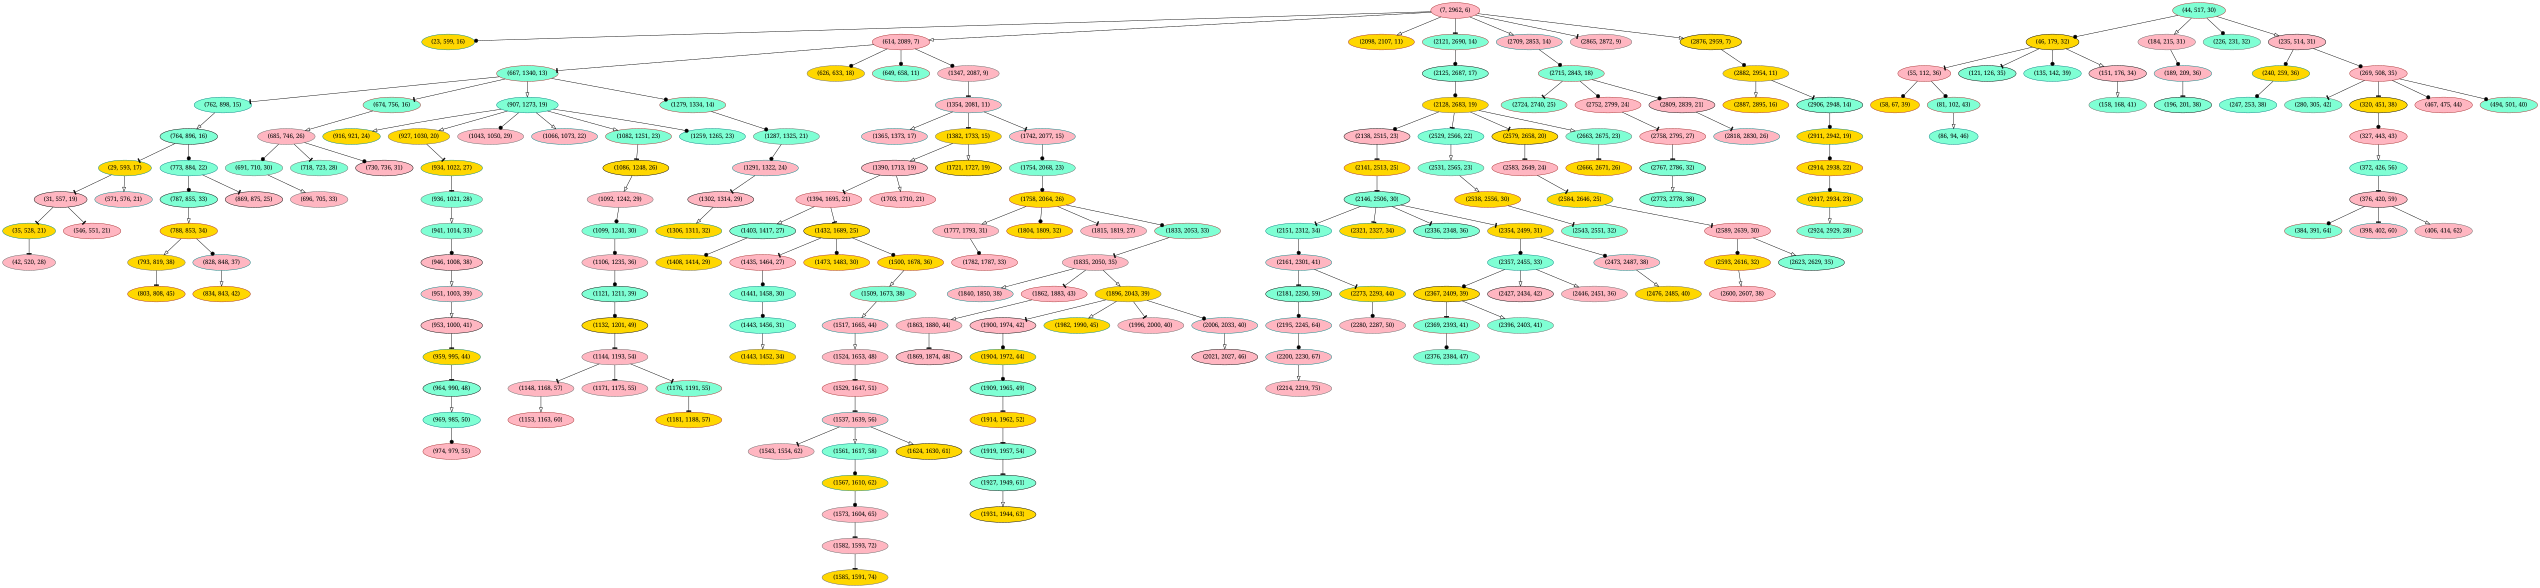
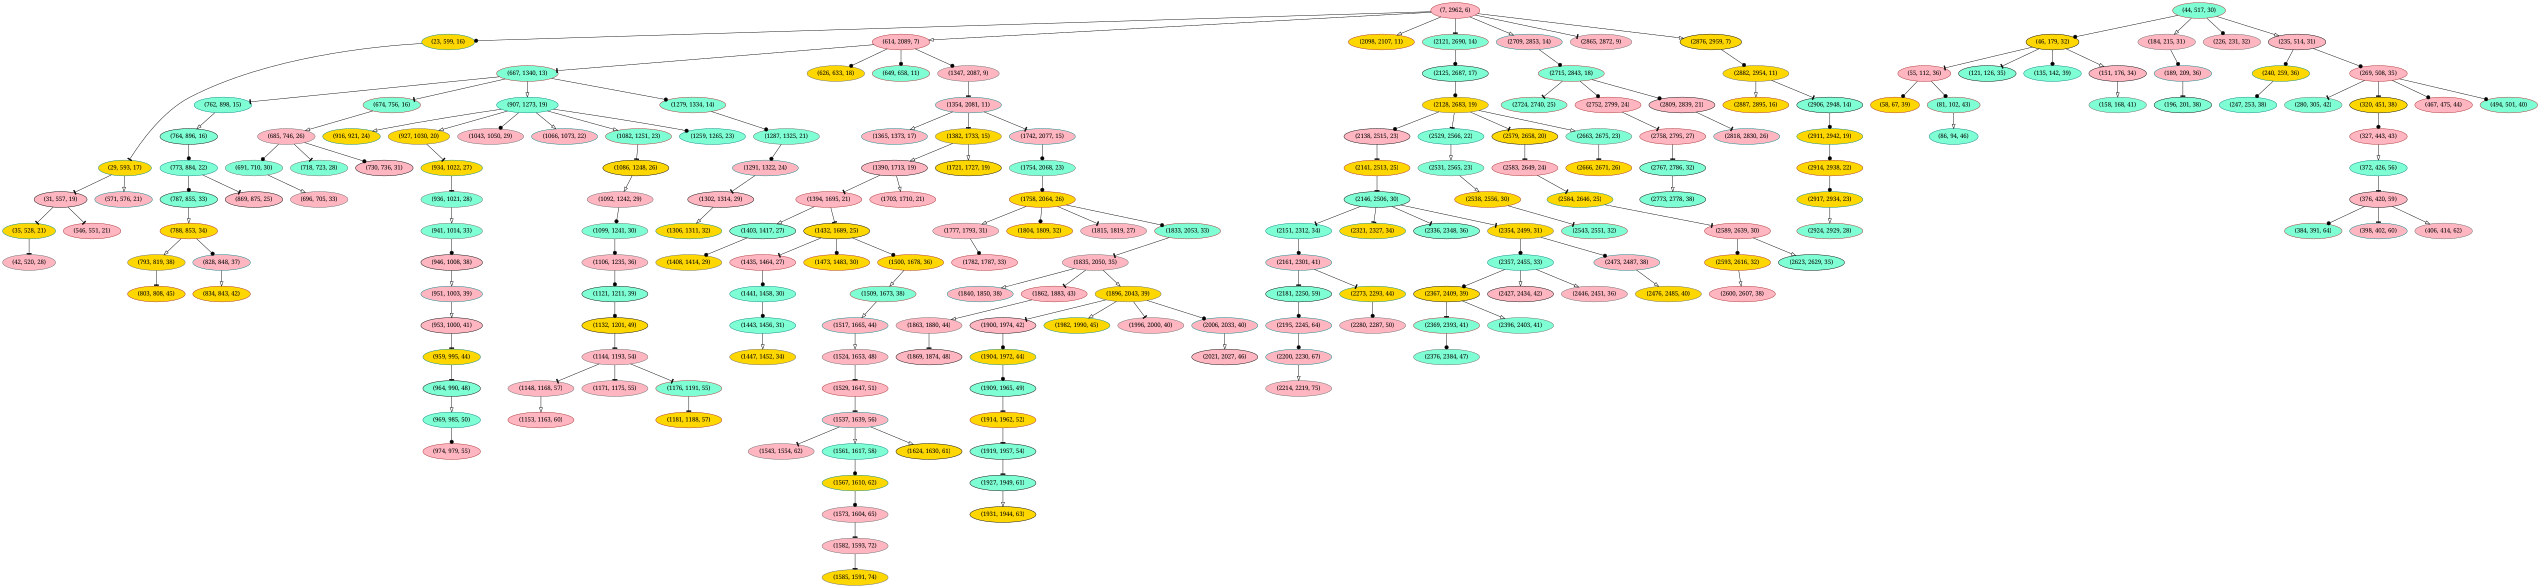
(2232, 42) -> (2232, 42)
(158, 152) -> (262, 70)
(763, 357) -> (763, 357)
